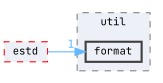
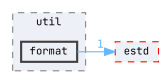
(61, 52) -> (92, 52)
